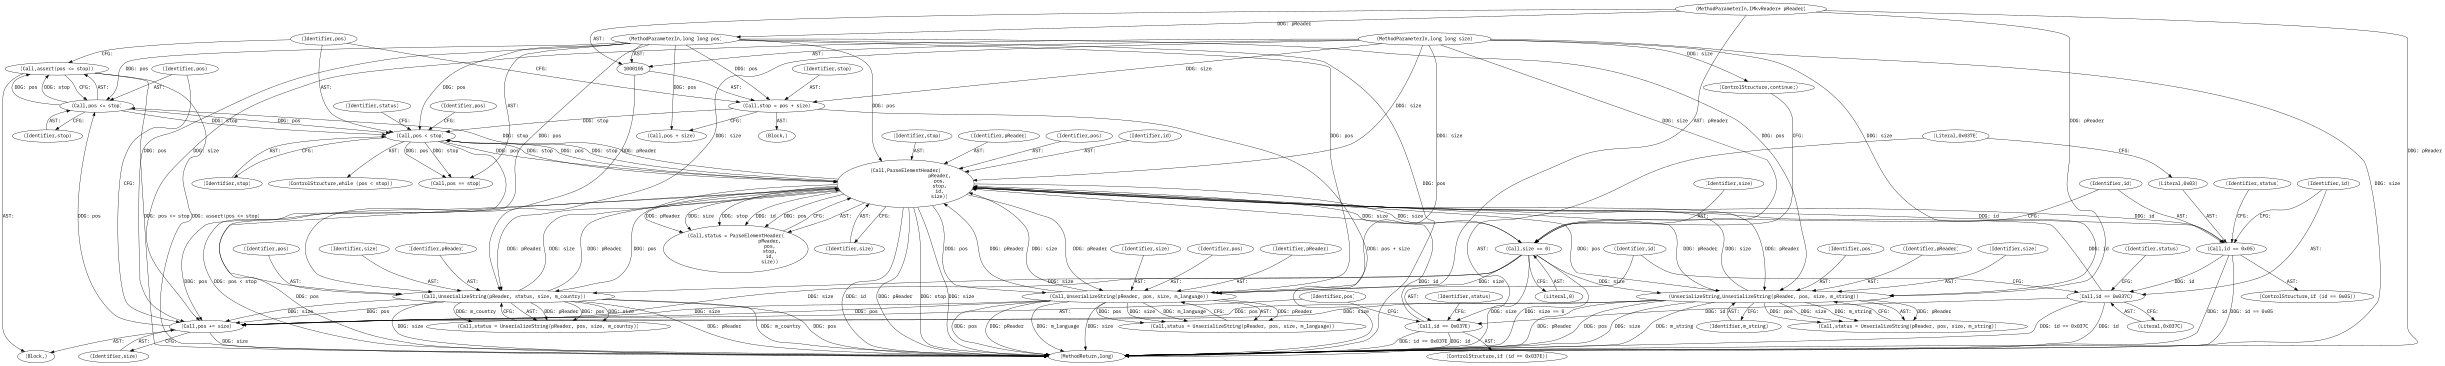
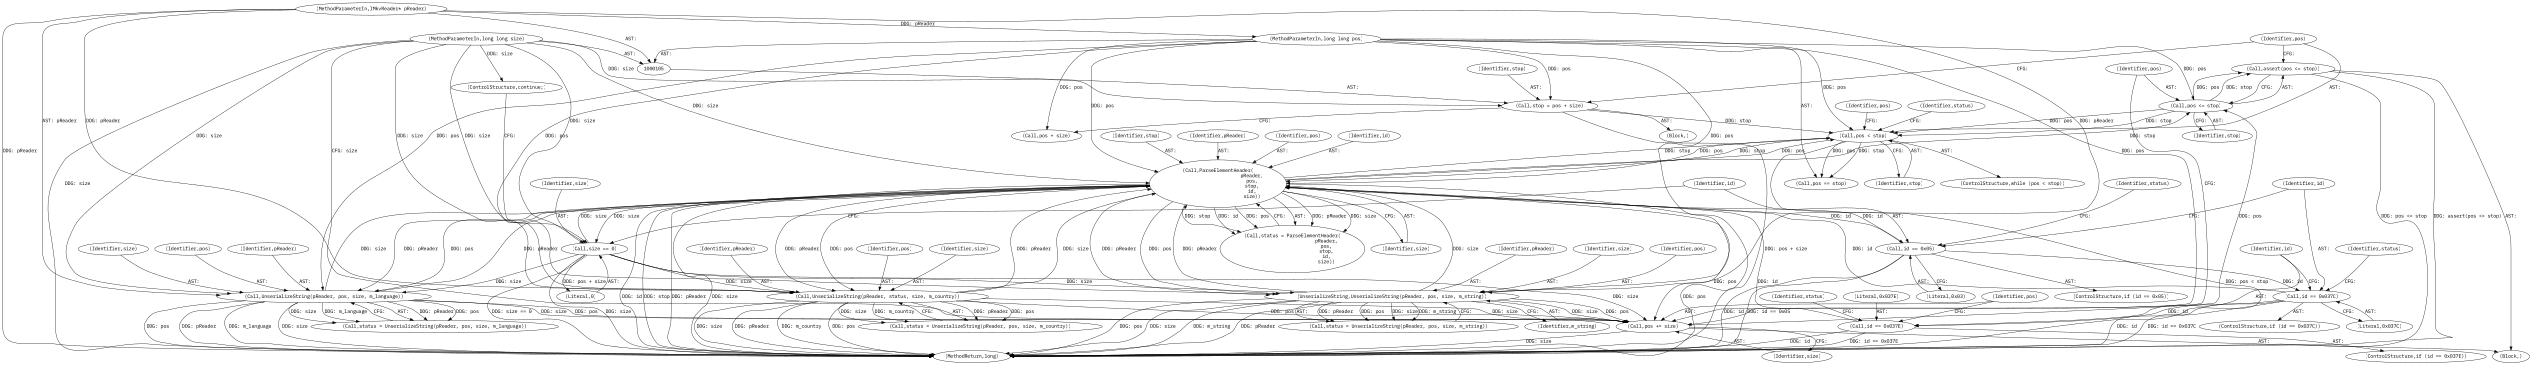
(1322, 62) -> none
(2081, 147) -> (1927, 271)
(206, 151) -> (345, 151)
(331, 216) -> (287, 210)
(1544, 282) -> (585, 282)
none -> (2270, 327)
